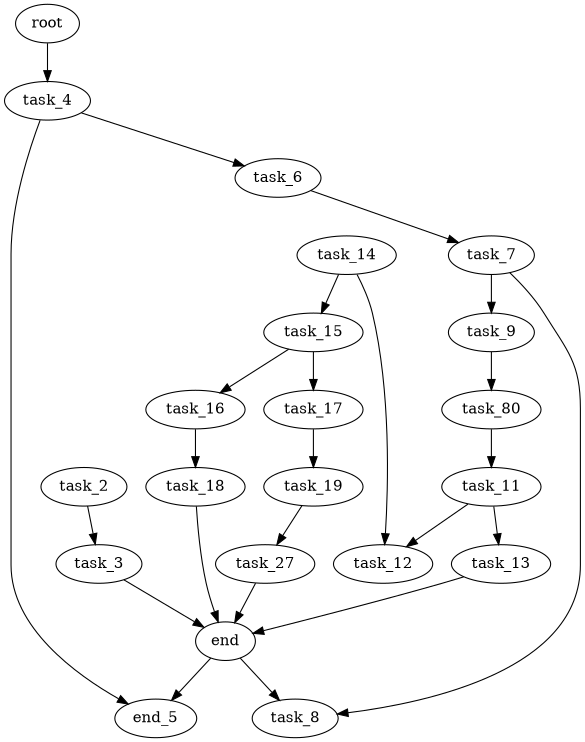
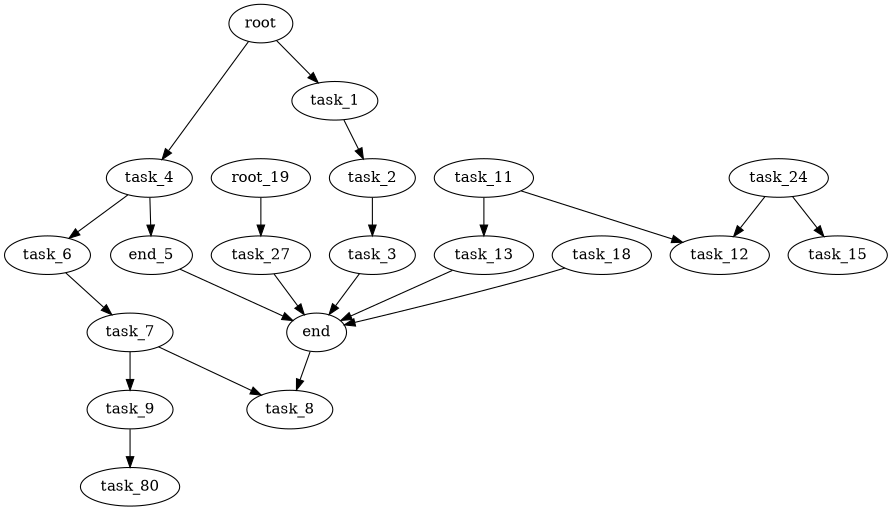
none -> (335, 101)
(347, 255) -> (779, 178)
(195, 410) -> none
(313, 410) -> none
(491, 443) -> none
(313, 487) -> (261, 178)
(195, 675) -> (231, 293)
